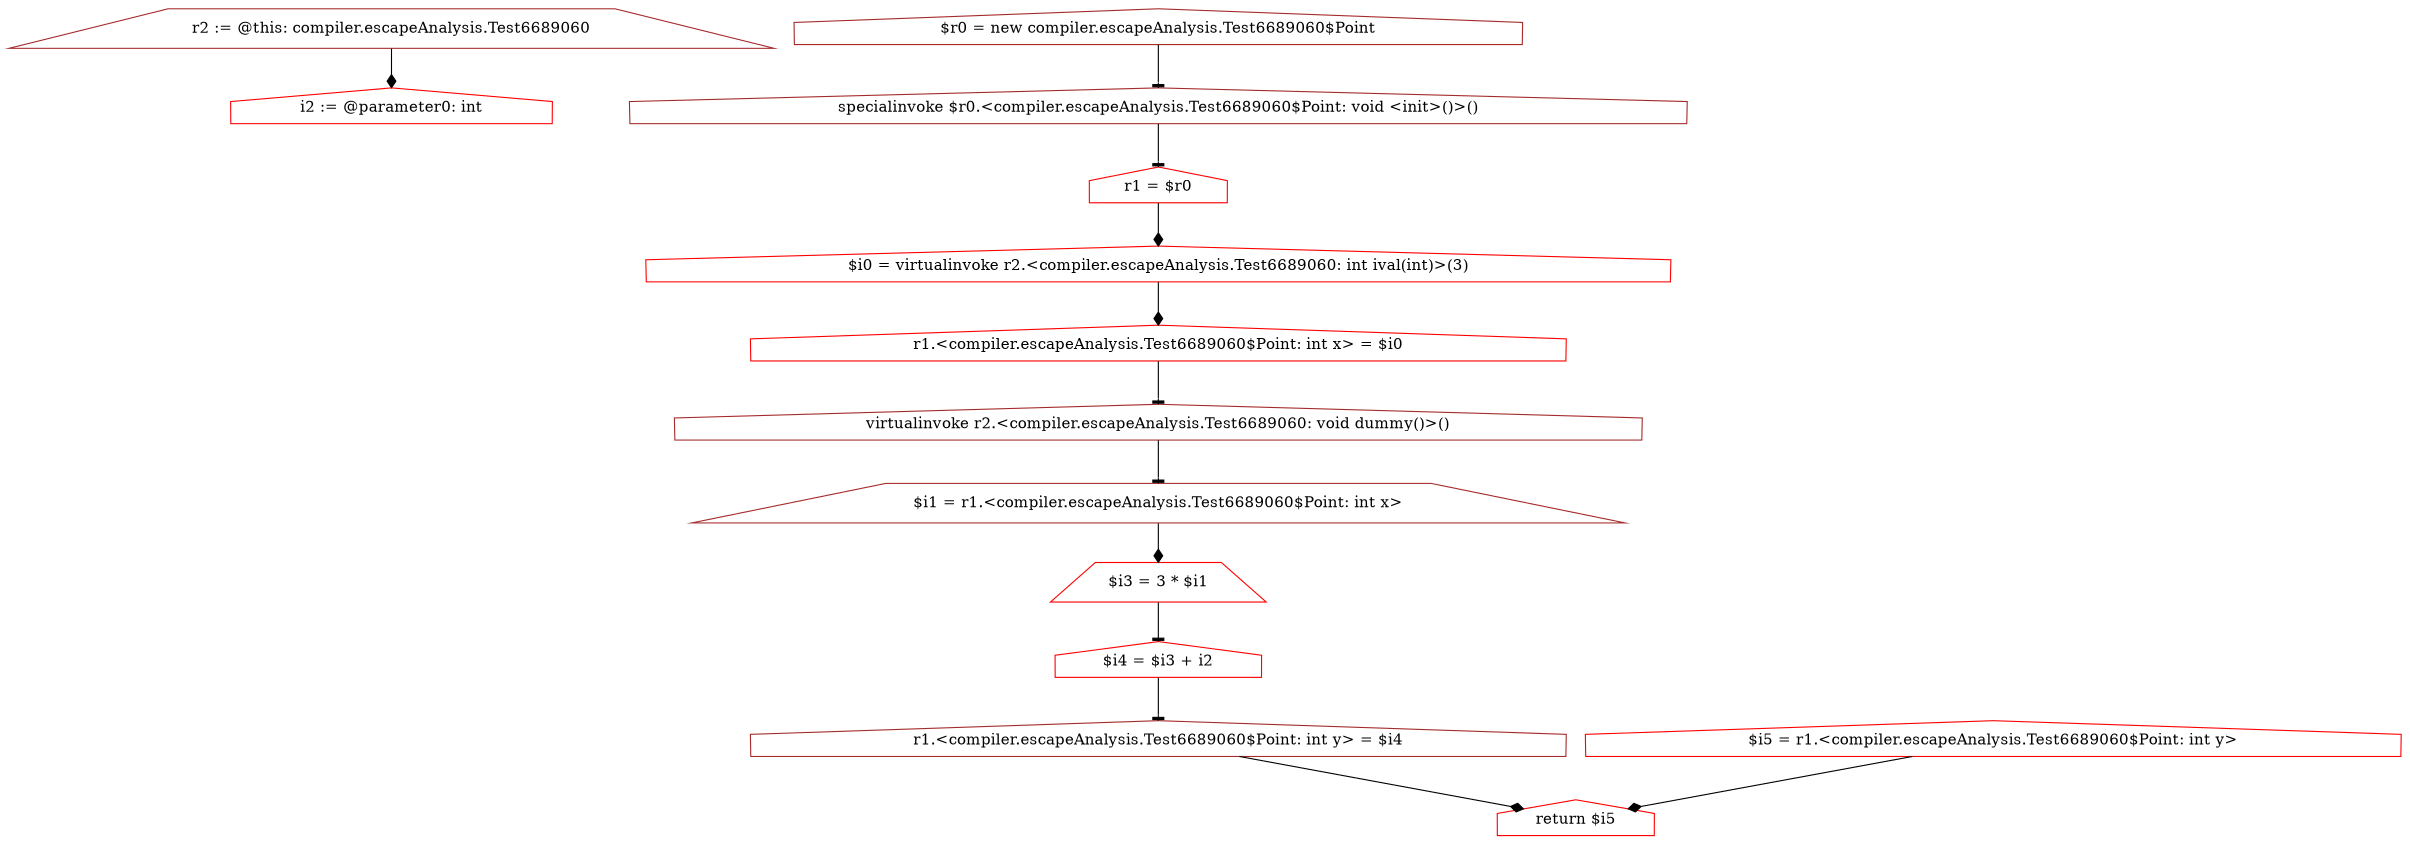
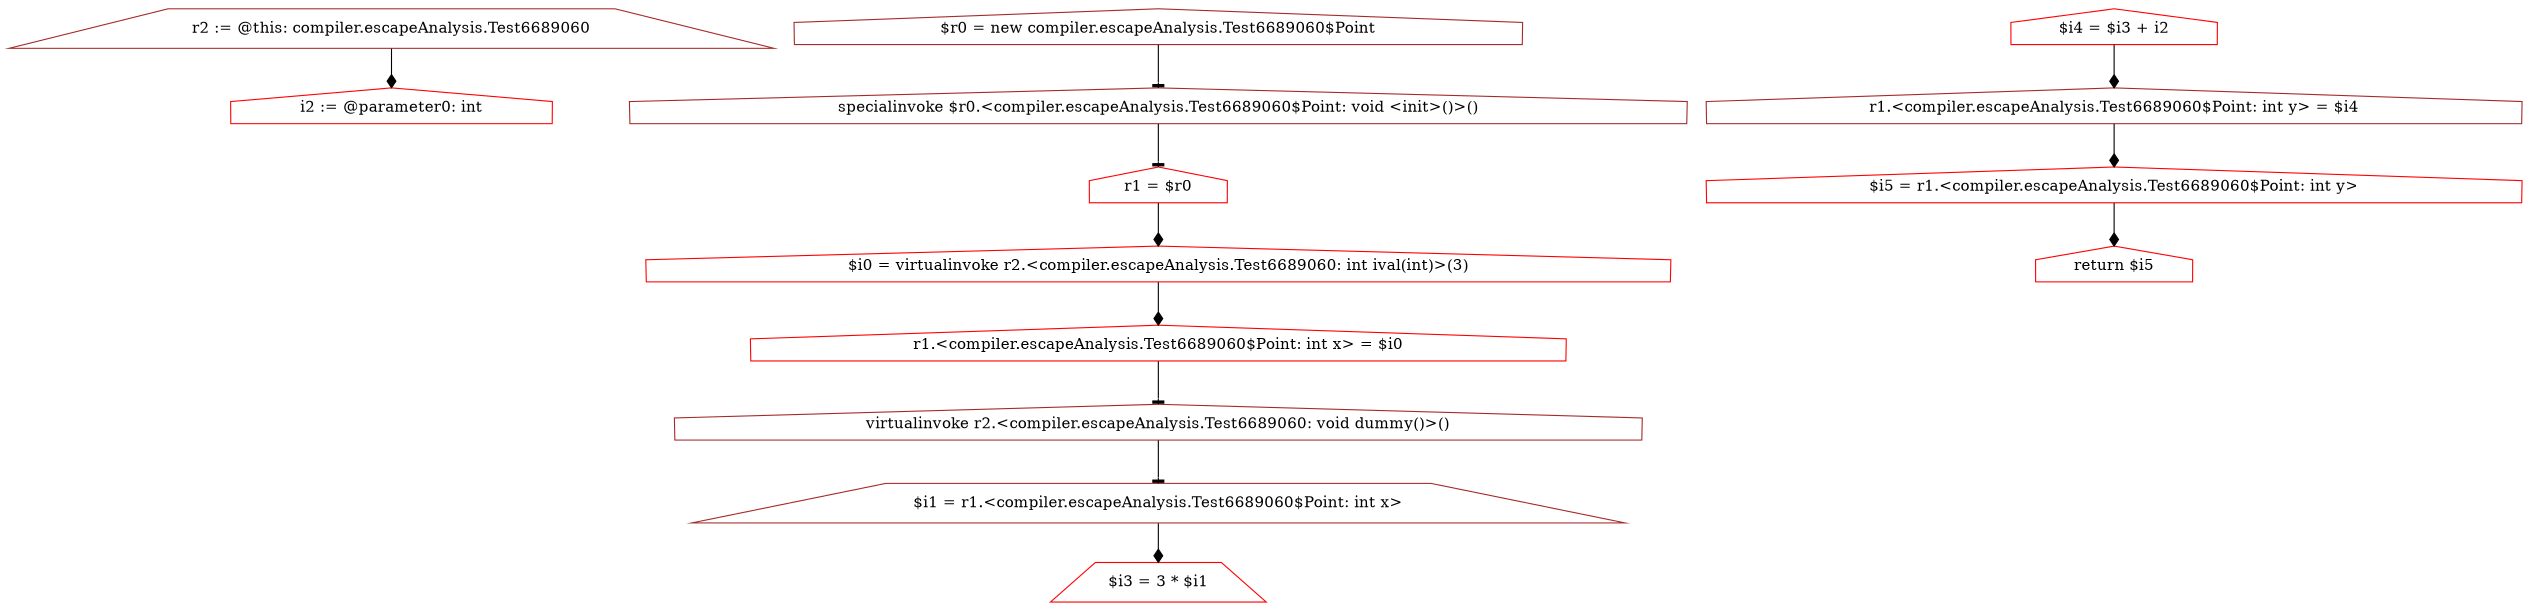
(1158, 619) -> none
(1158, 696) -> (2114, 60)
(1375, 781) -> (2114, 139)
